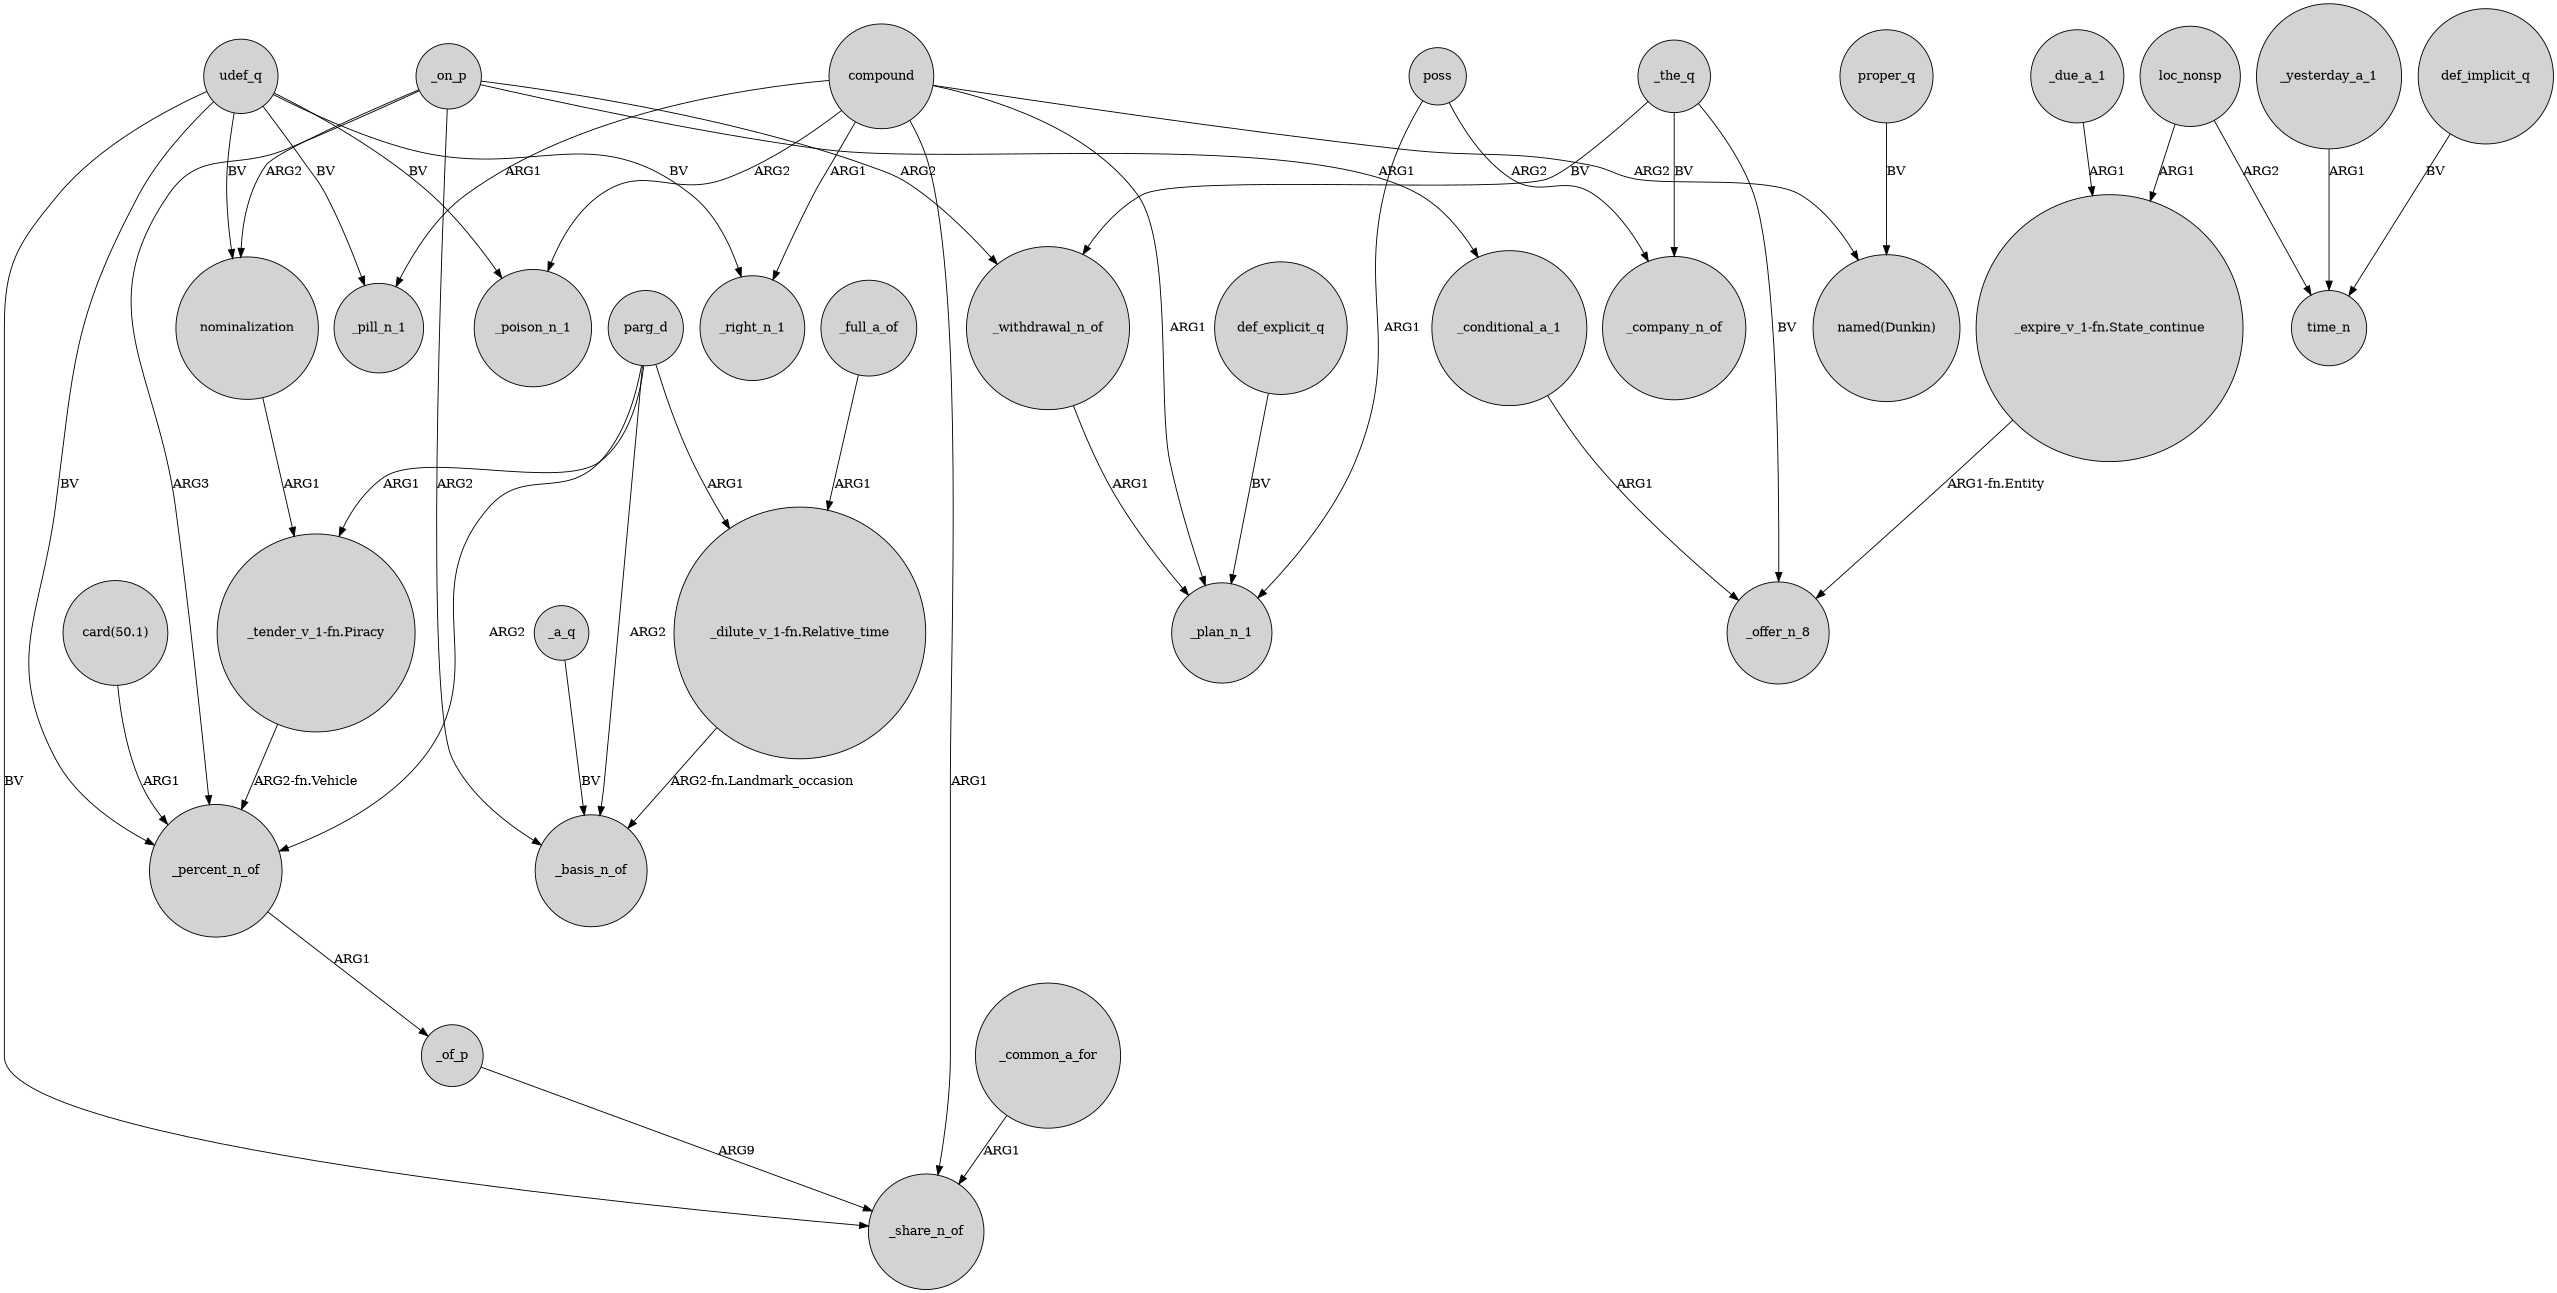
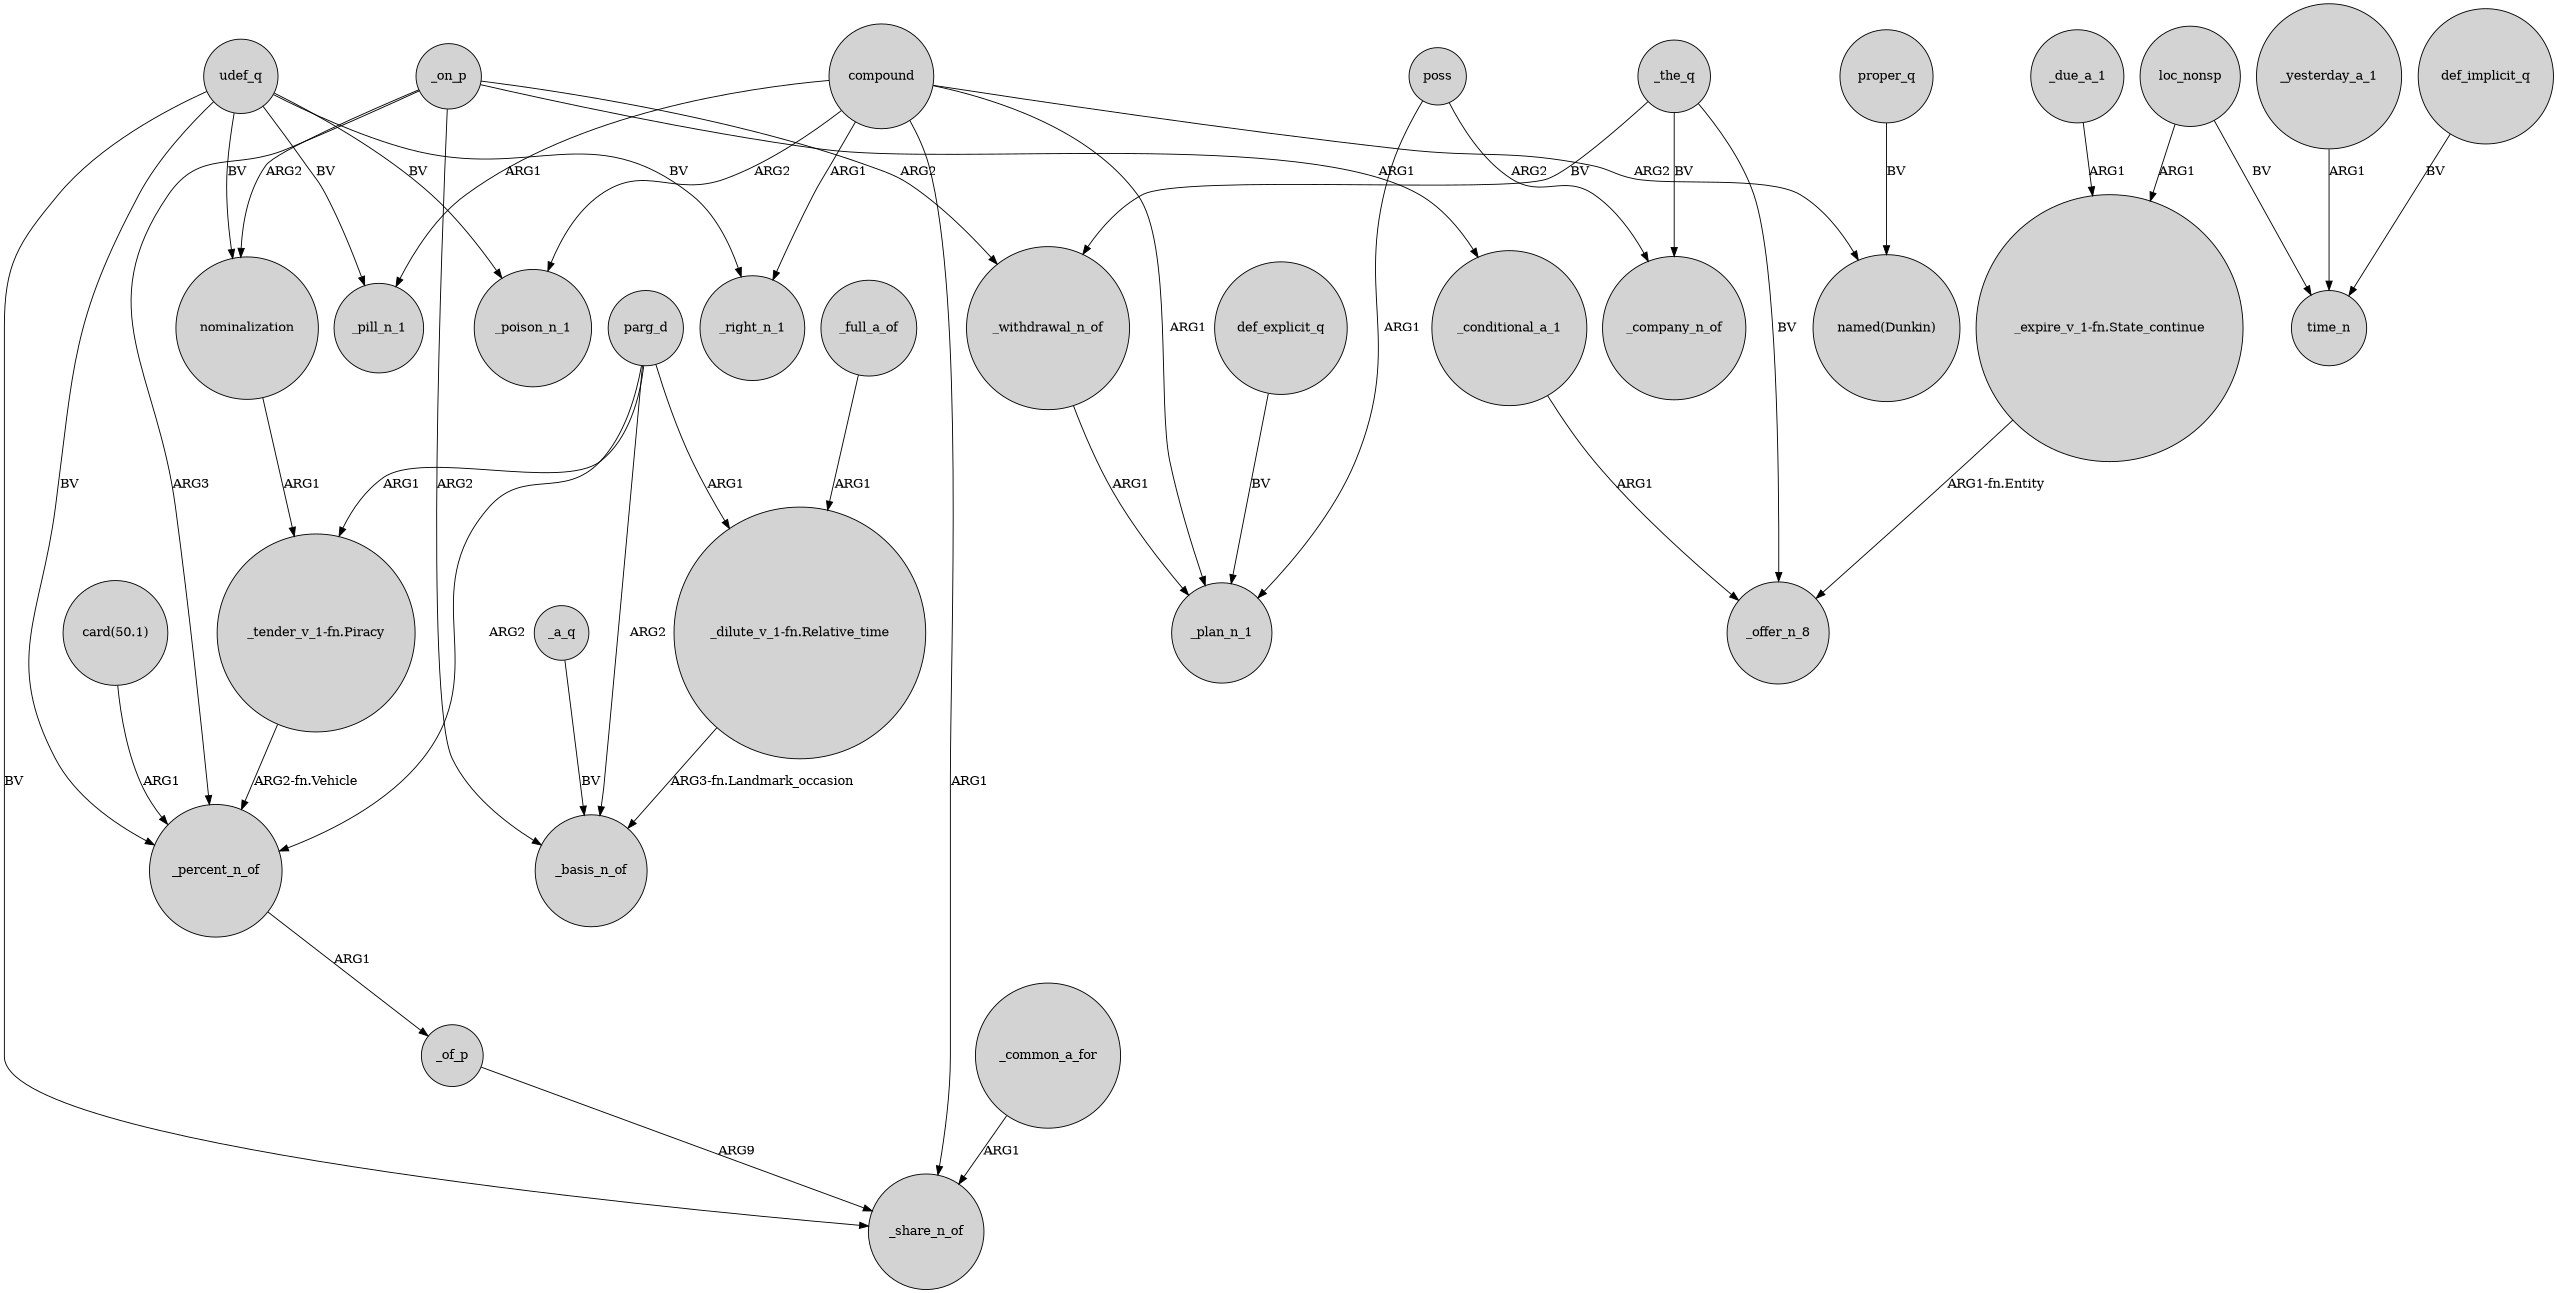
(2261, 172) -> (2261, 172)
(762, 782) -> (762, 782)
